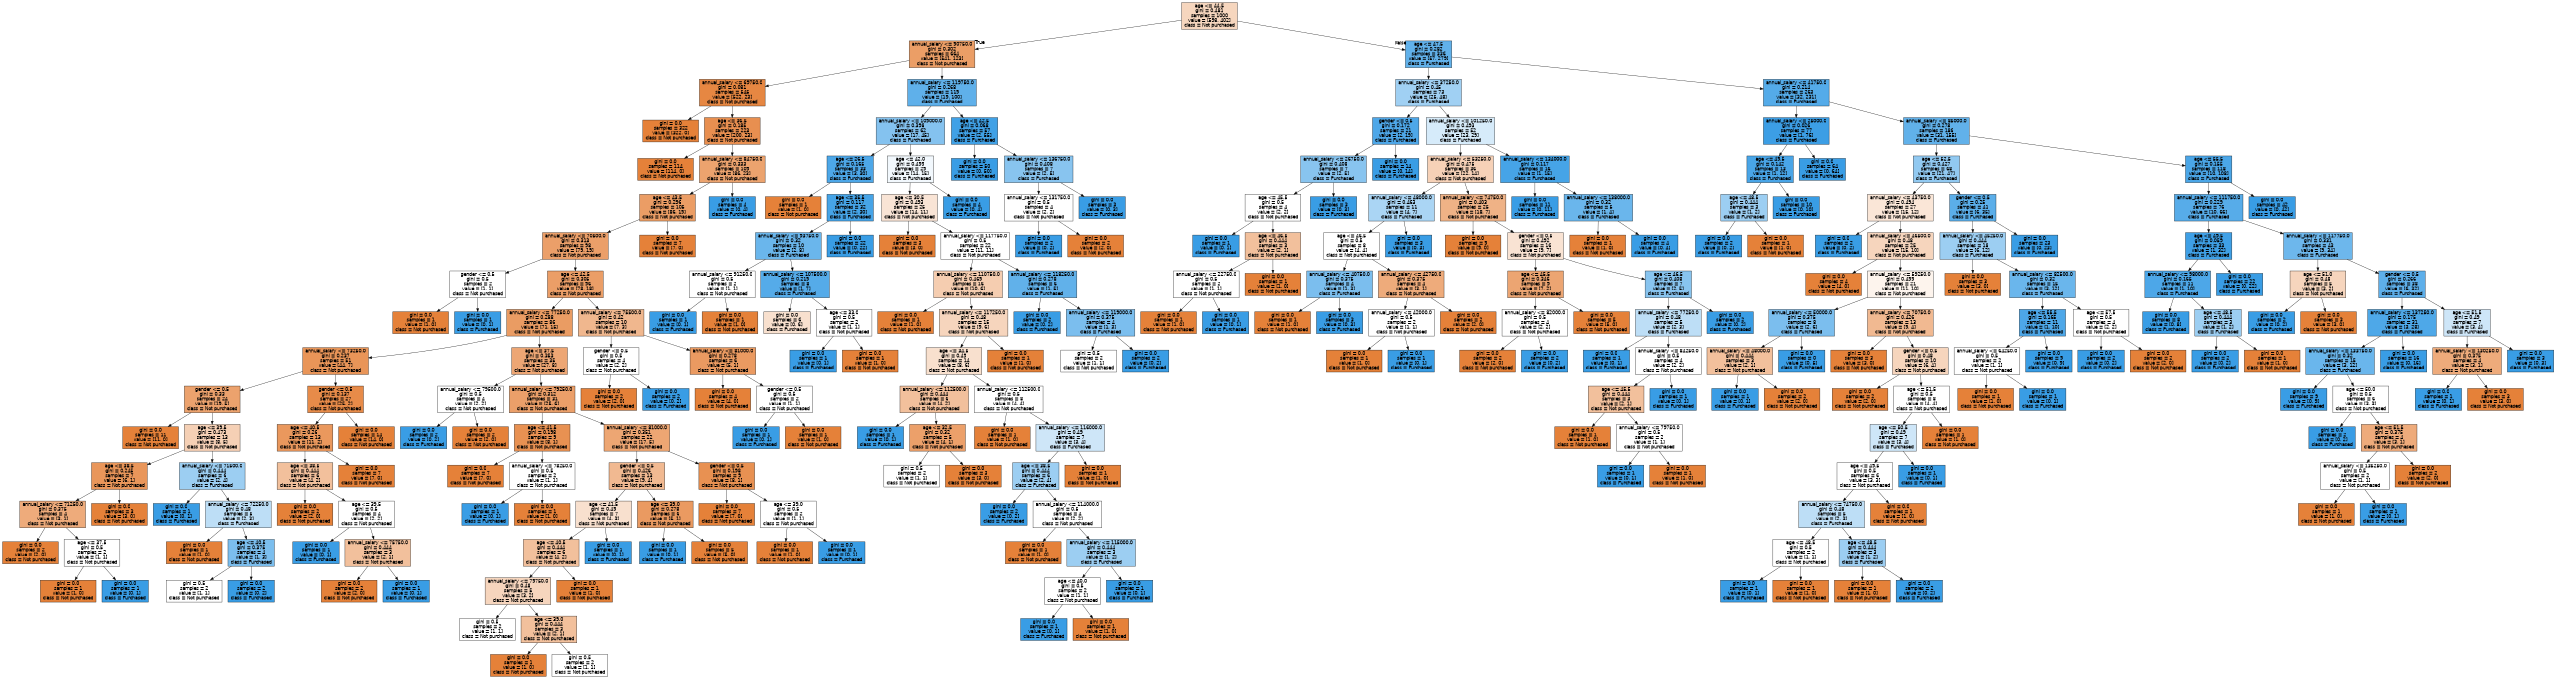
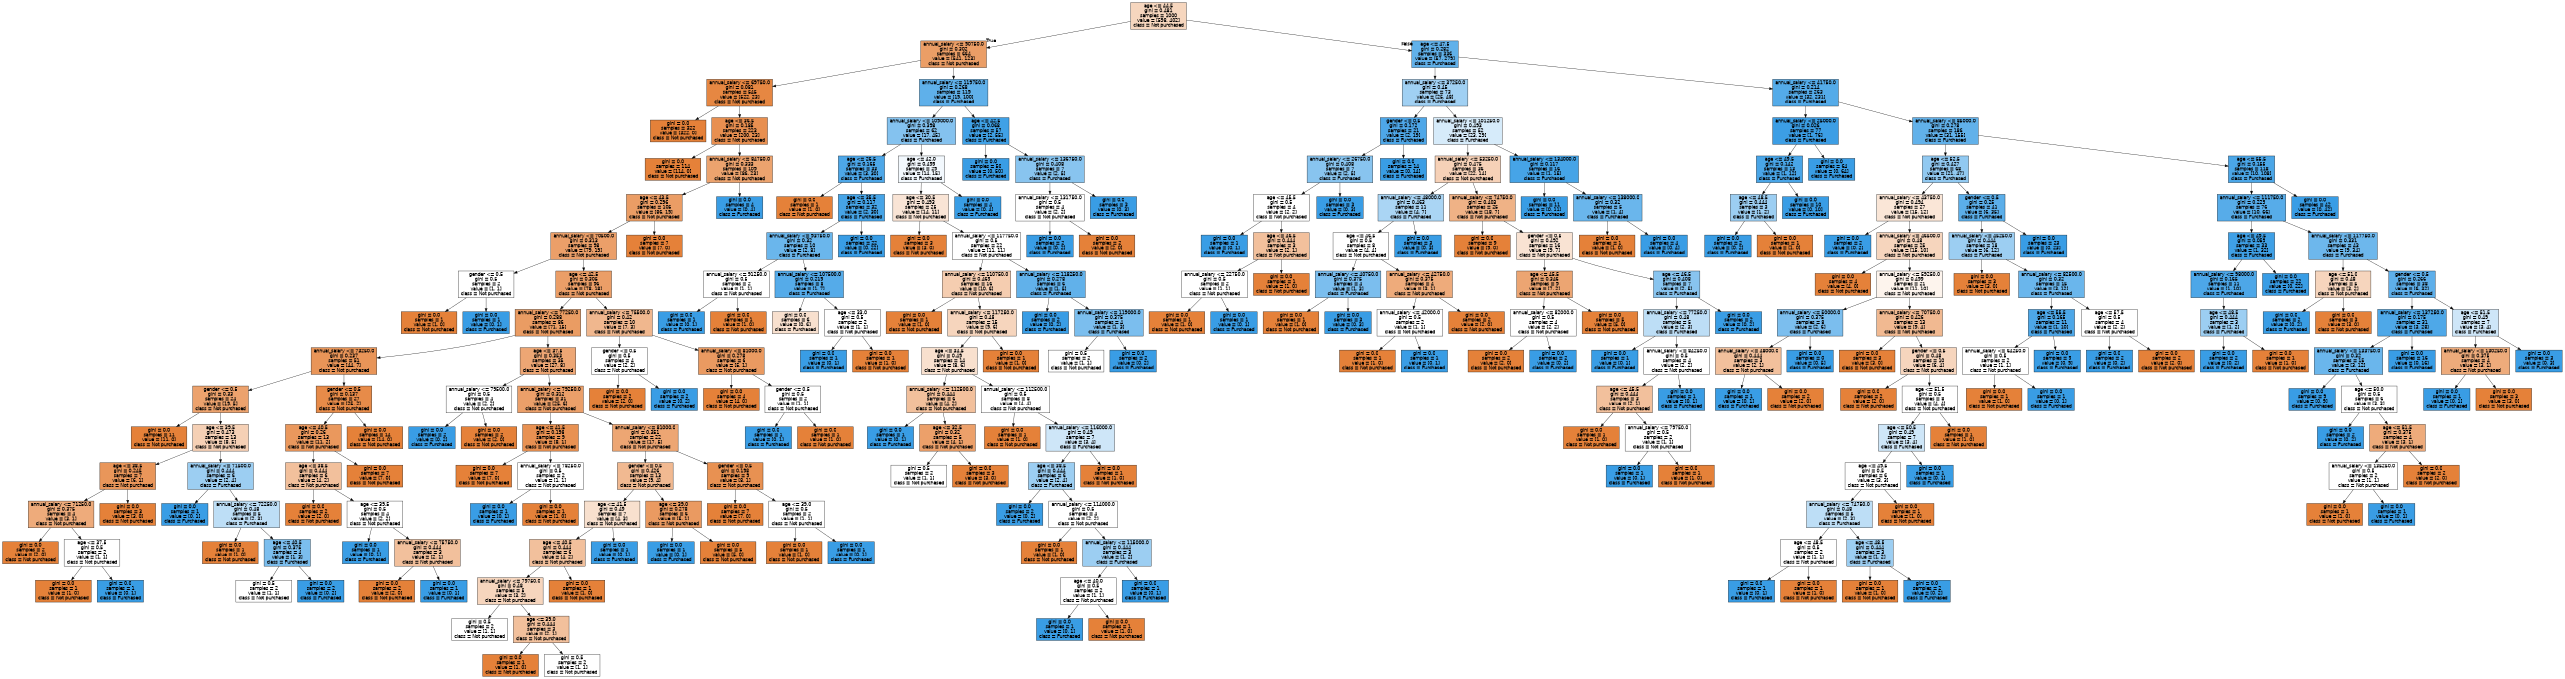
(2166, 323) -> none
